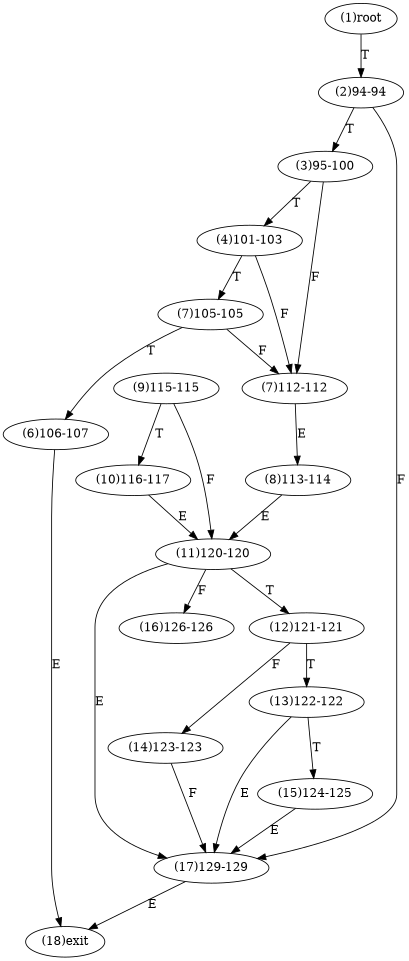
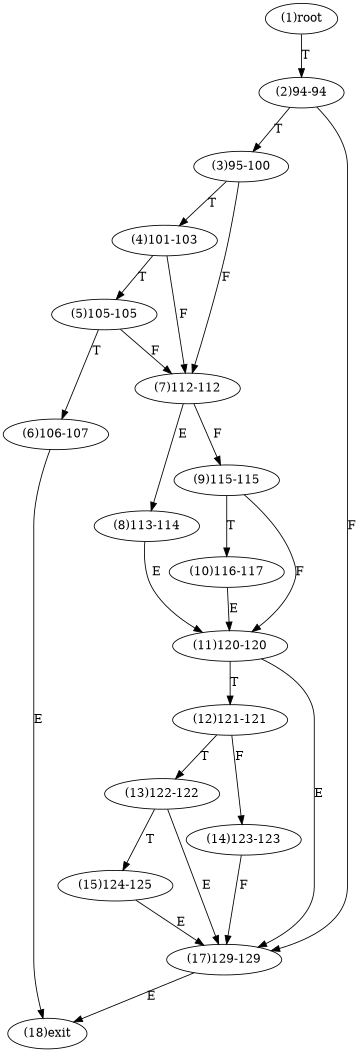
(211, 315) -> (104, 315)
none -> (205, 430)
(177, 628) -> none
